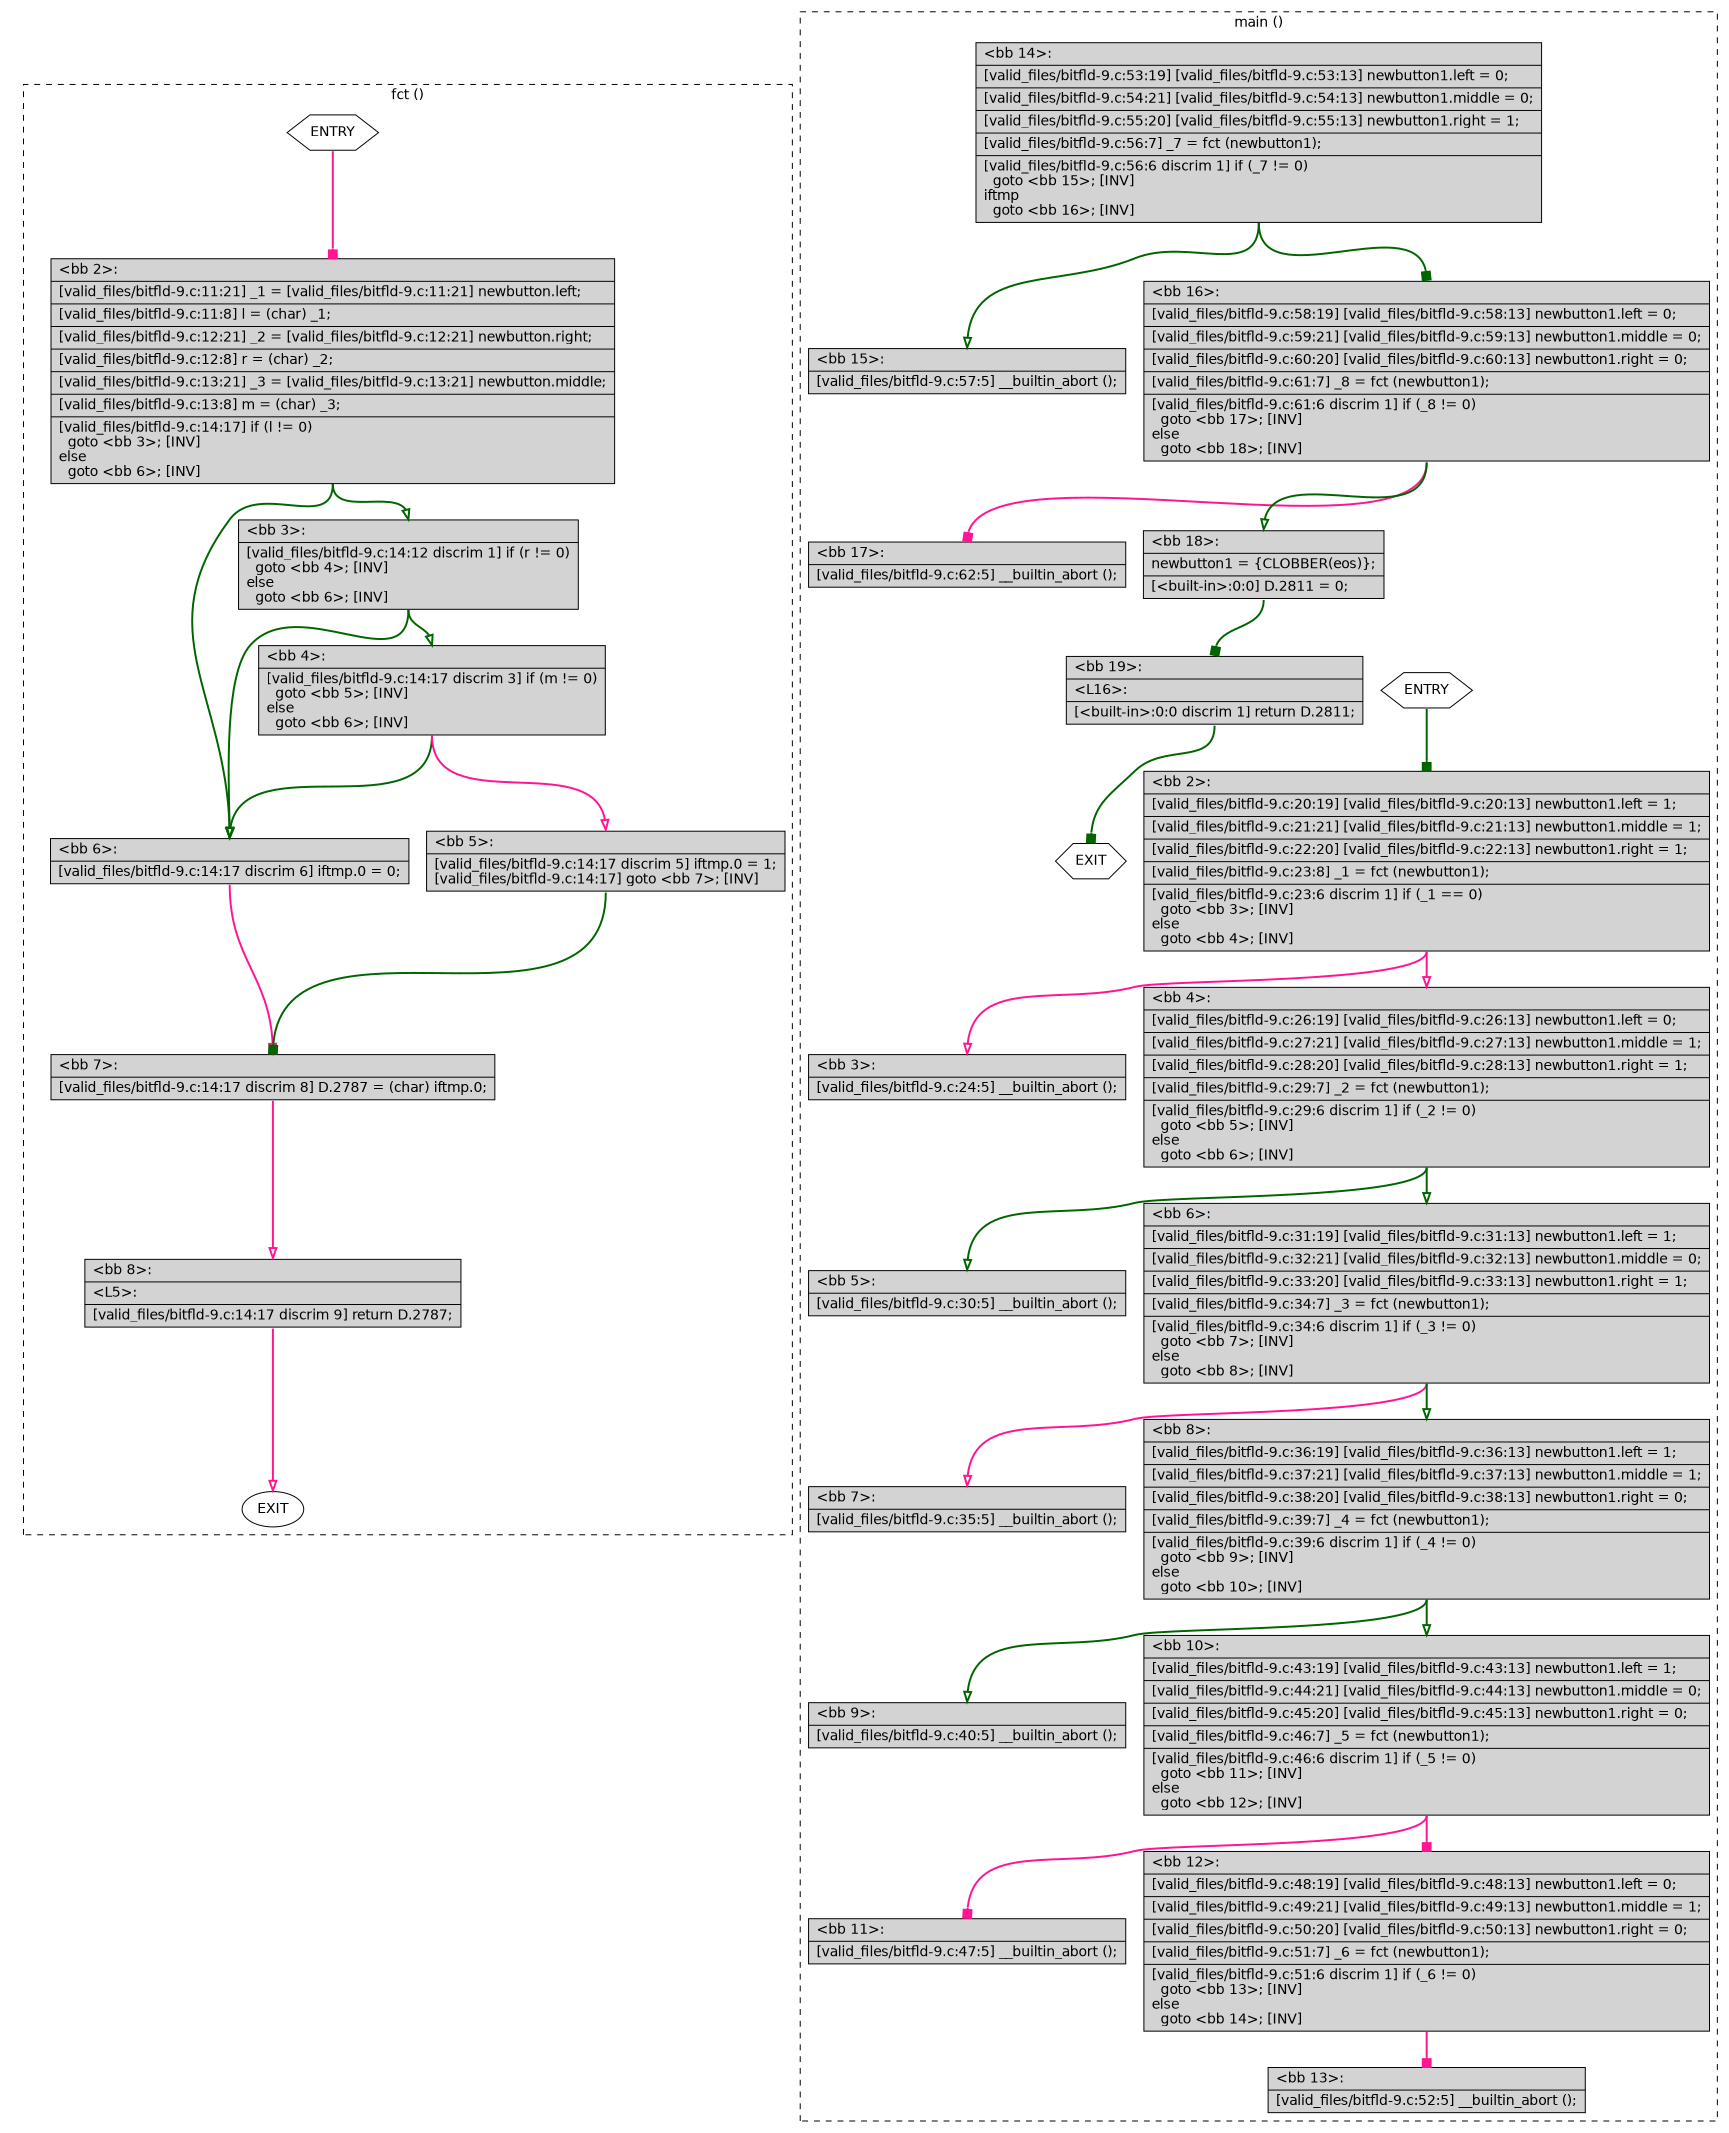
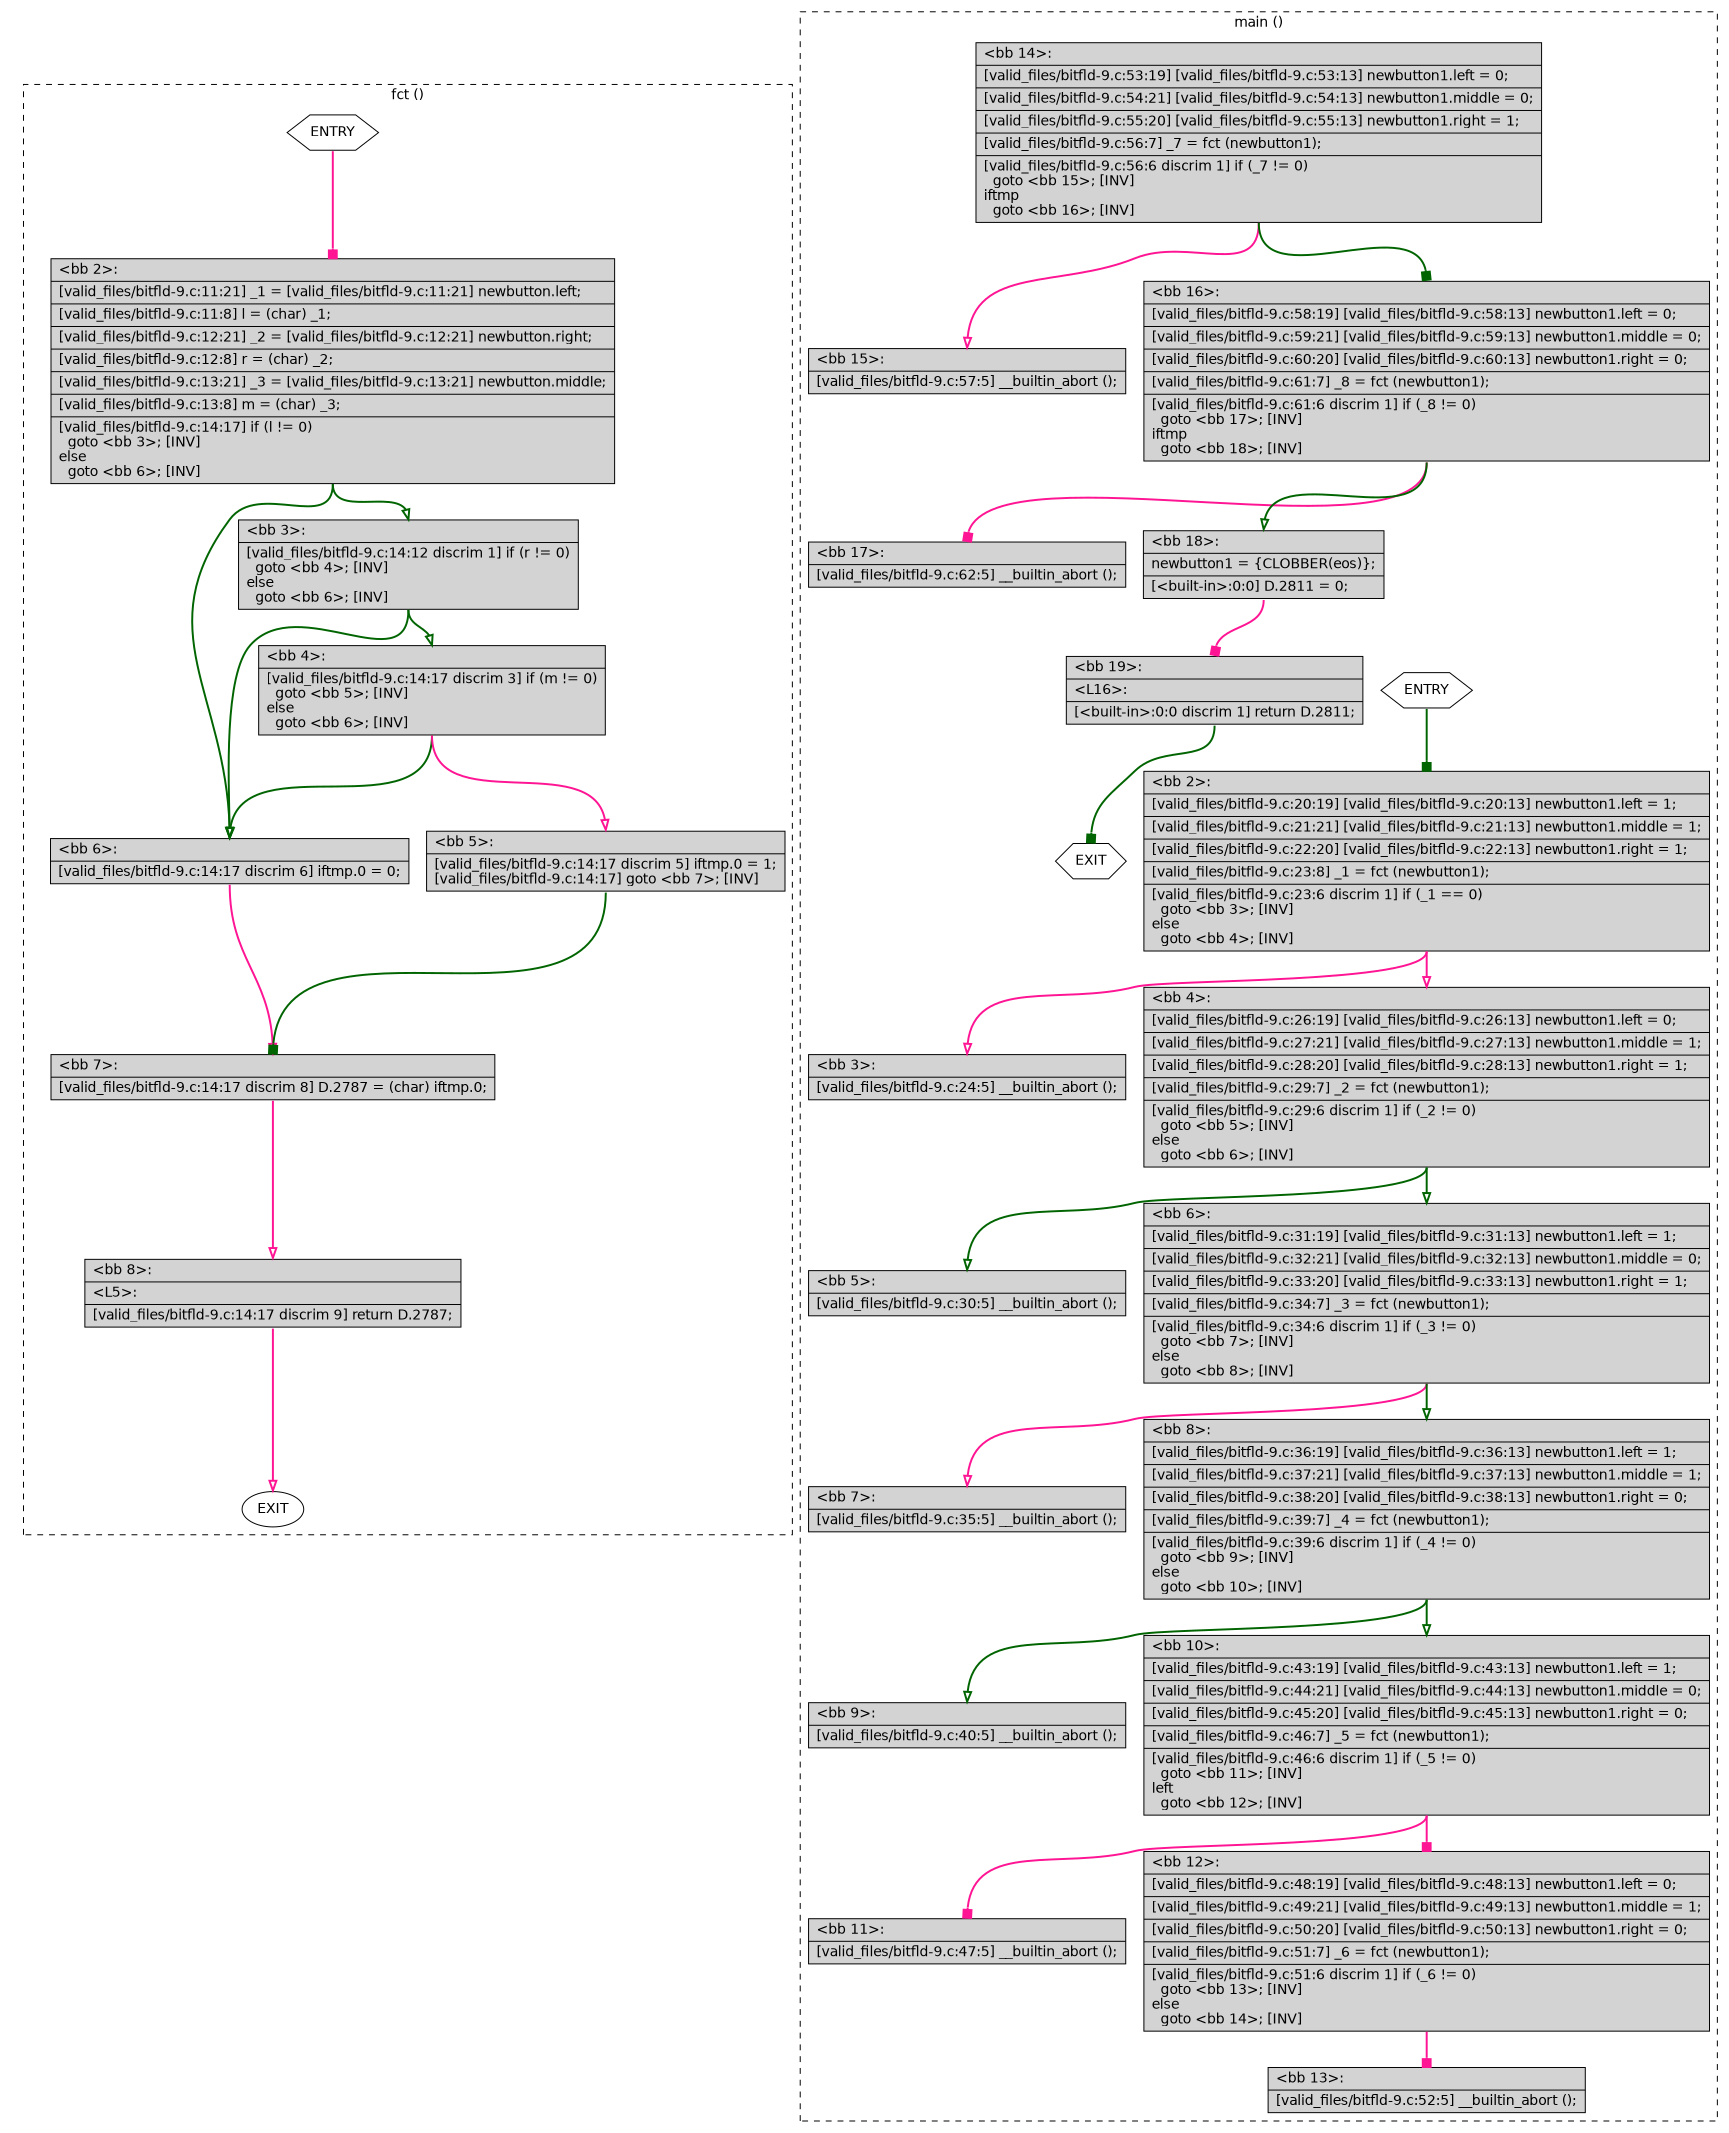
(1108, 267) -> (1108, 267)
(1165, 435) -> (1170, 435)
(1244, 625) -> (1244, 625)
(1165, 1789) -> (1163, 1789)
